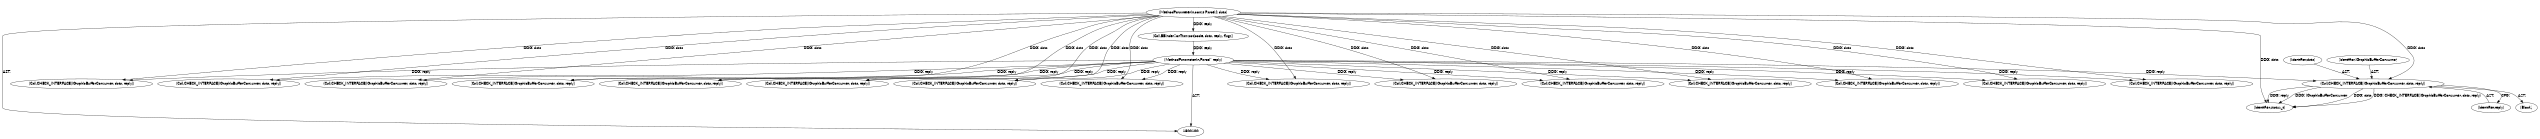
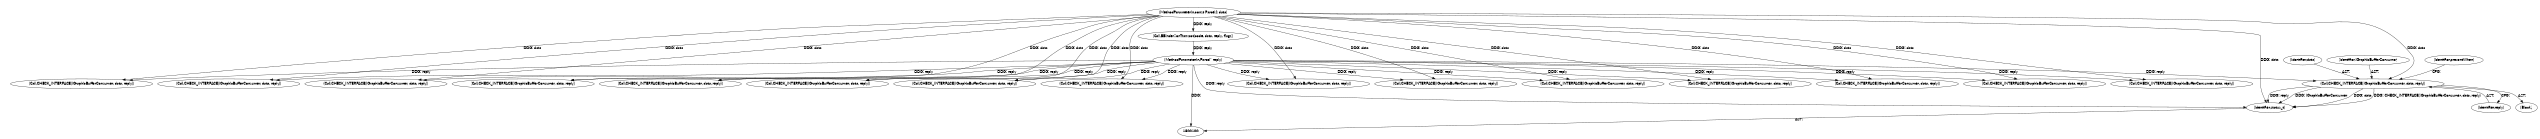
none -> (2454, 60)
(3, 86) -> (1727, 120)
(1197, 96) -> (1197, 96)
none -> (1711, 104)
